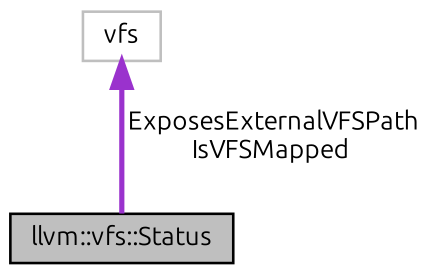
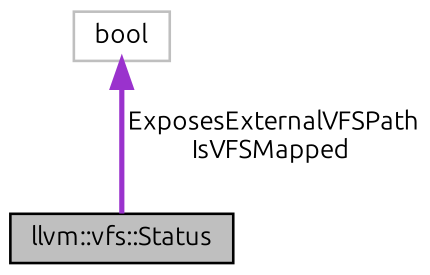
(122, 36) -> (122, 36)
